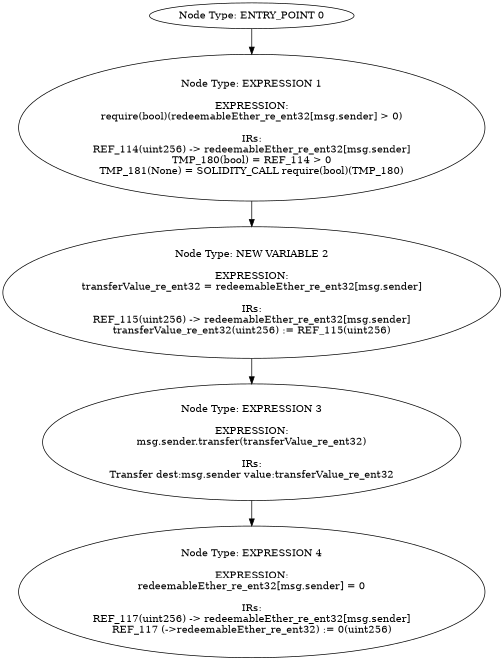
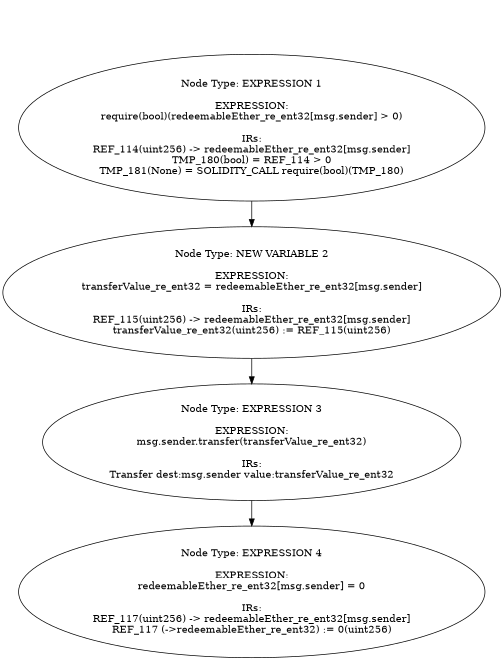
(252, 16) -> none
